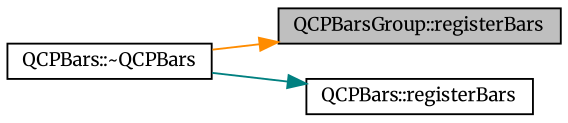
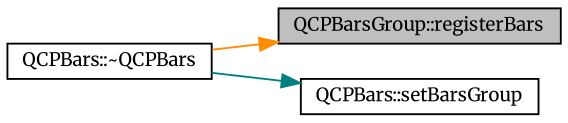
(420, 97) -> (420, 97)
